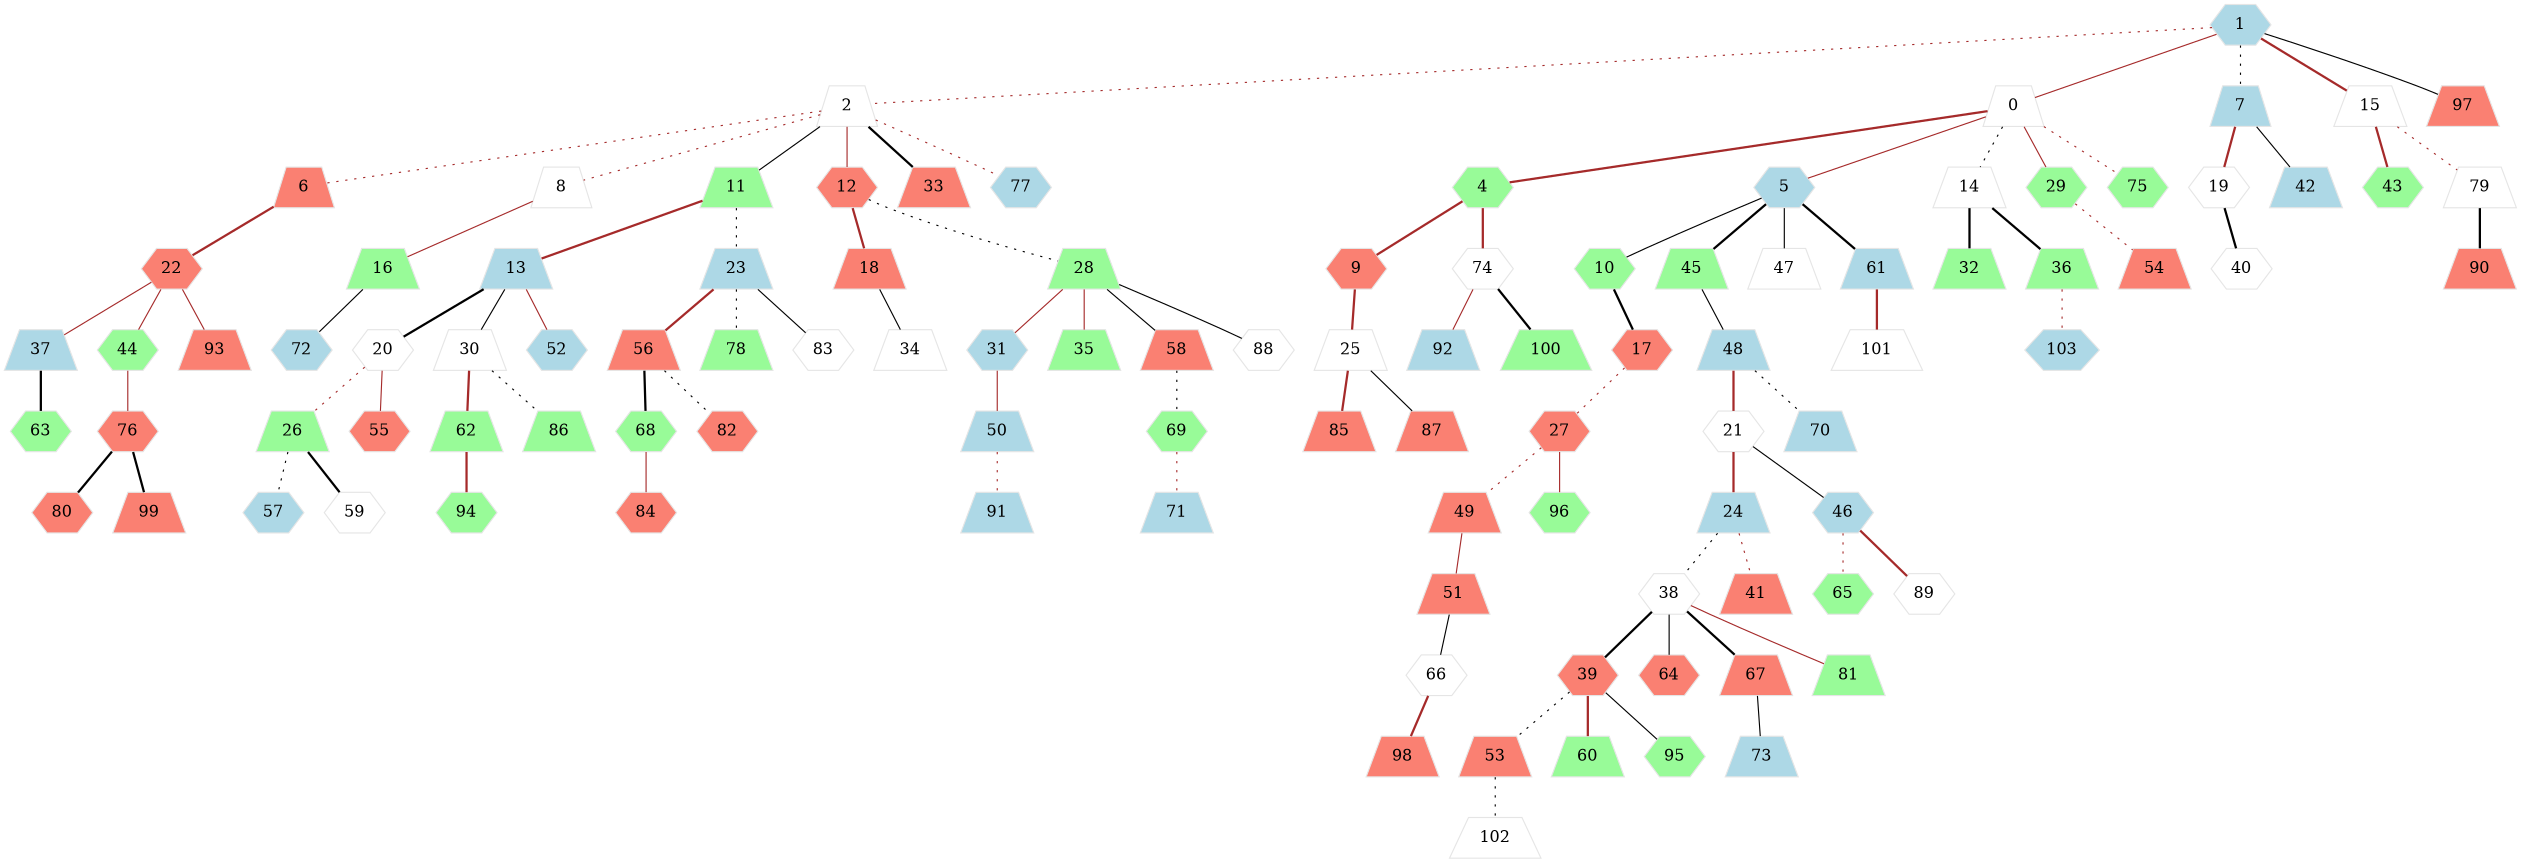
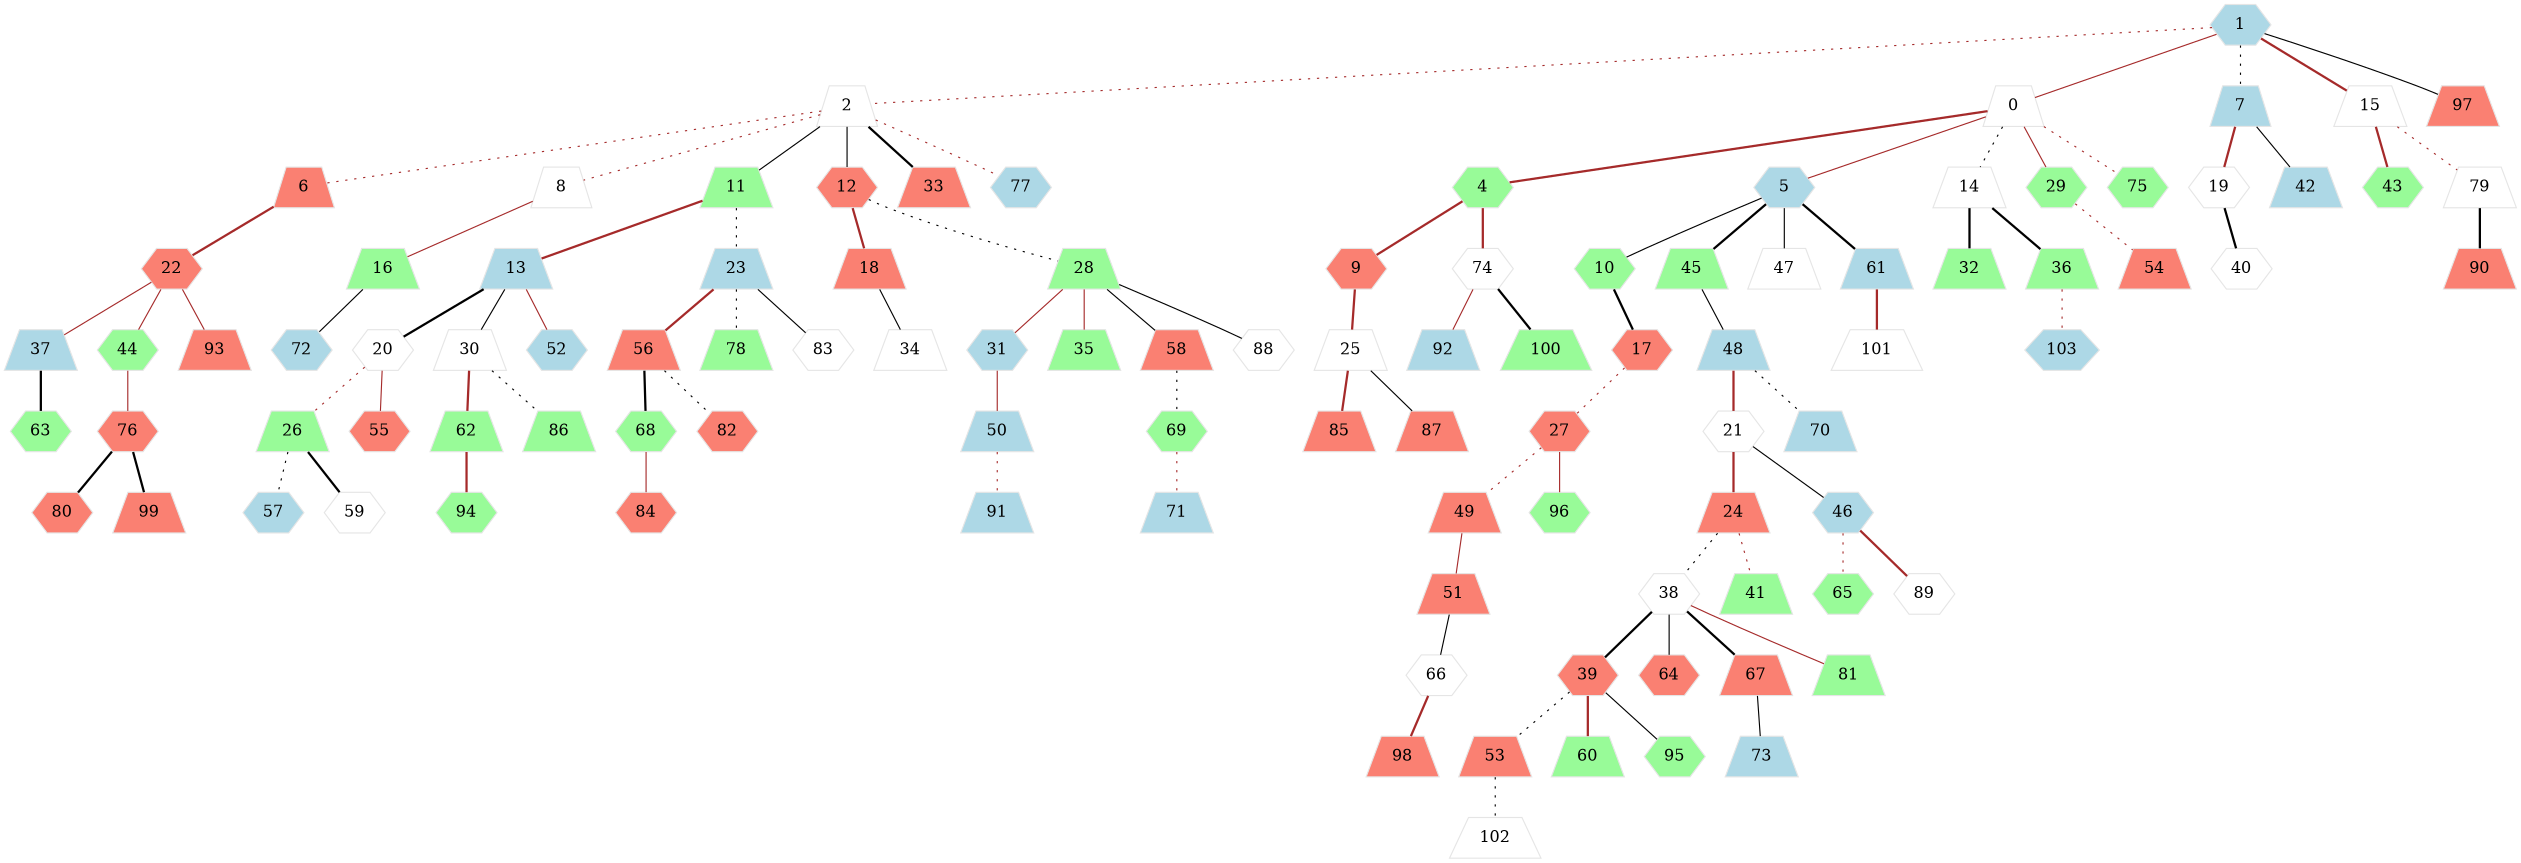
(847, 147) -> (847, 147)
(1733, 513) -> (1733, 513)
(1756, 594) -> (1756, 594)
